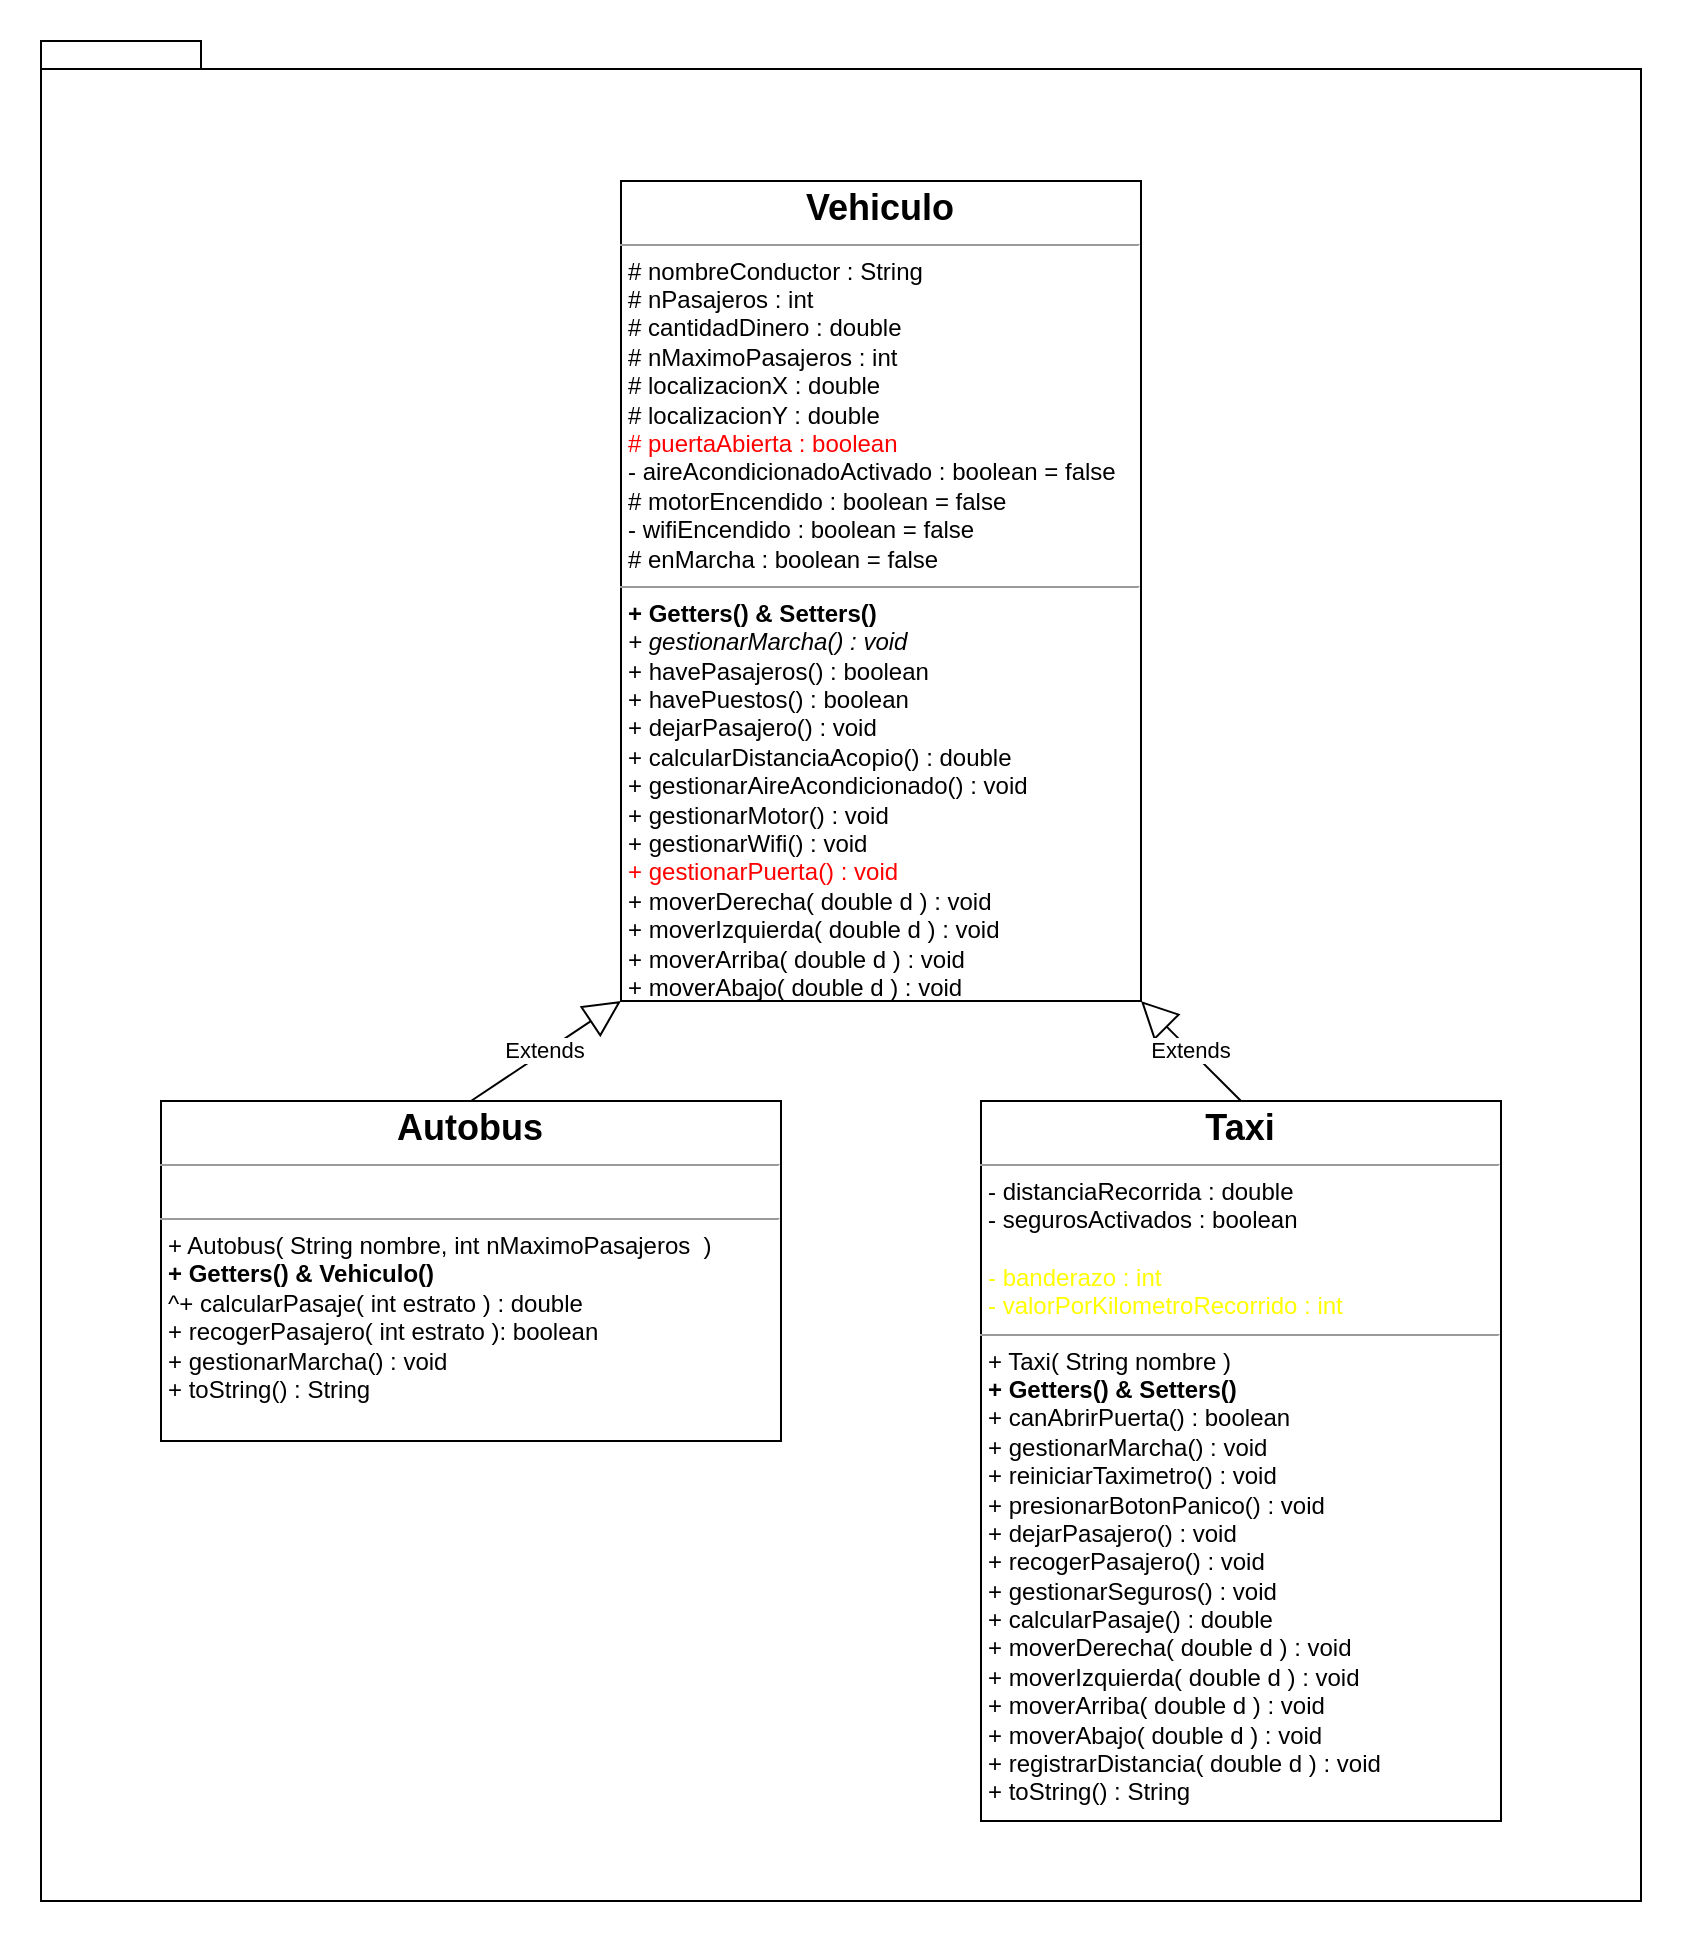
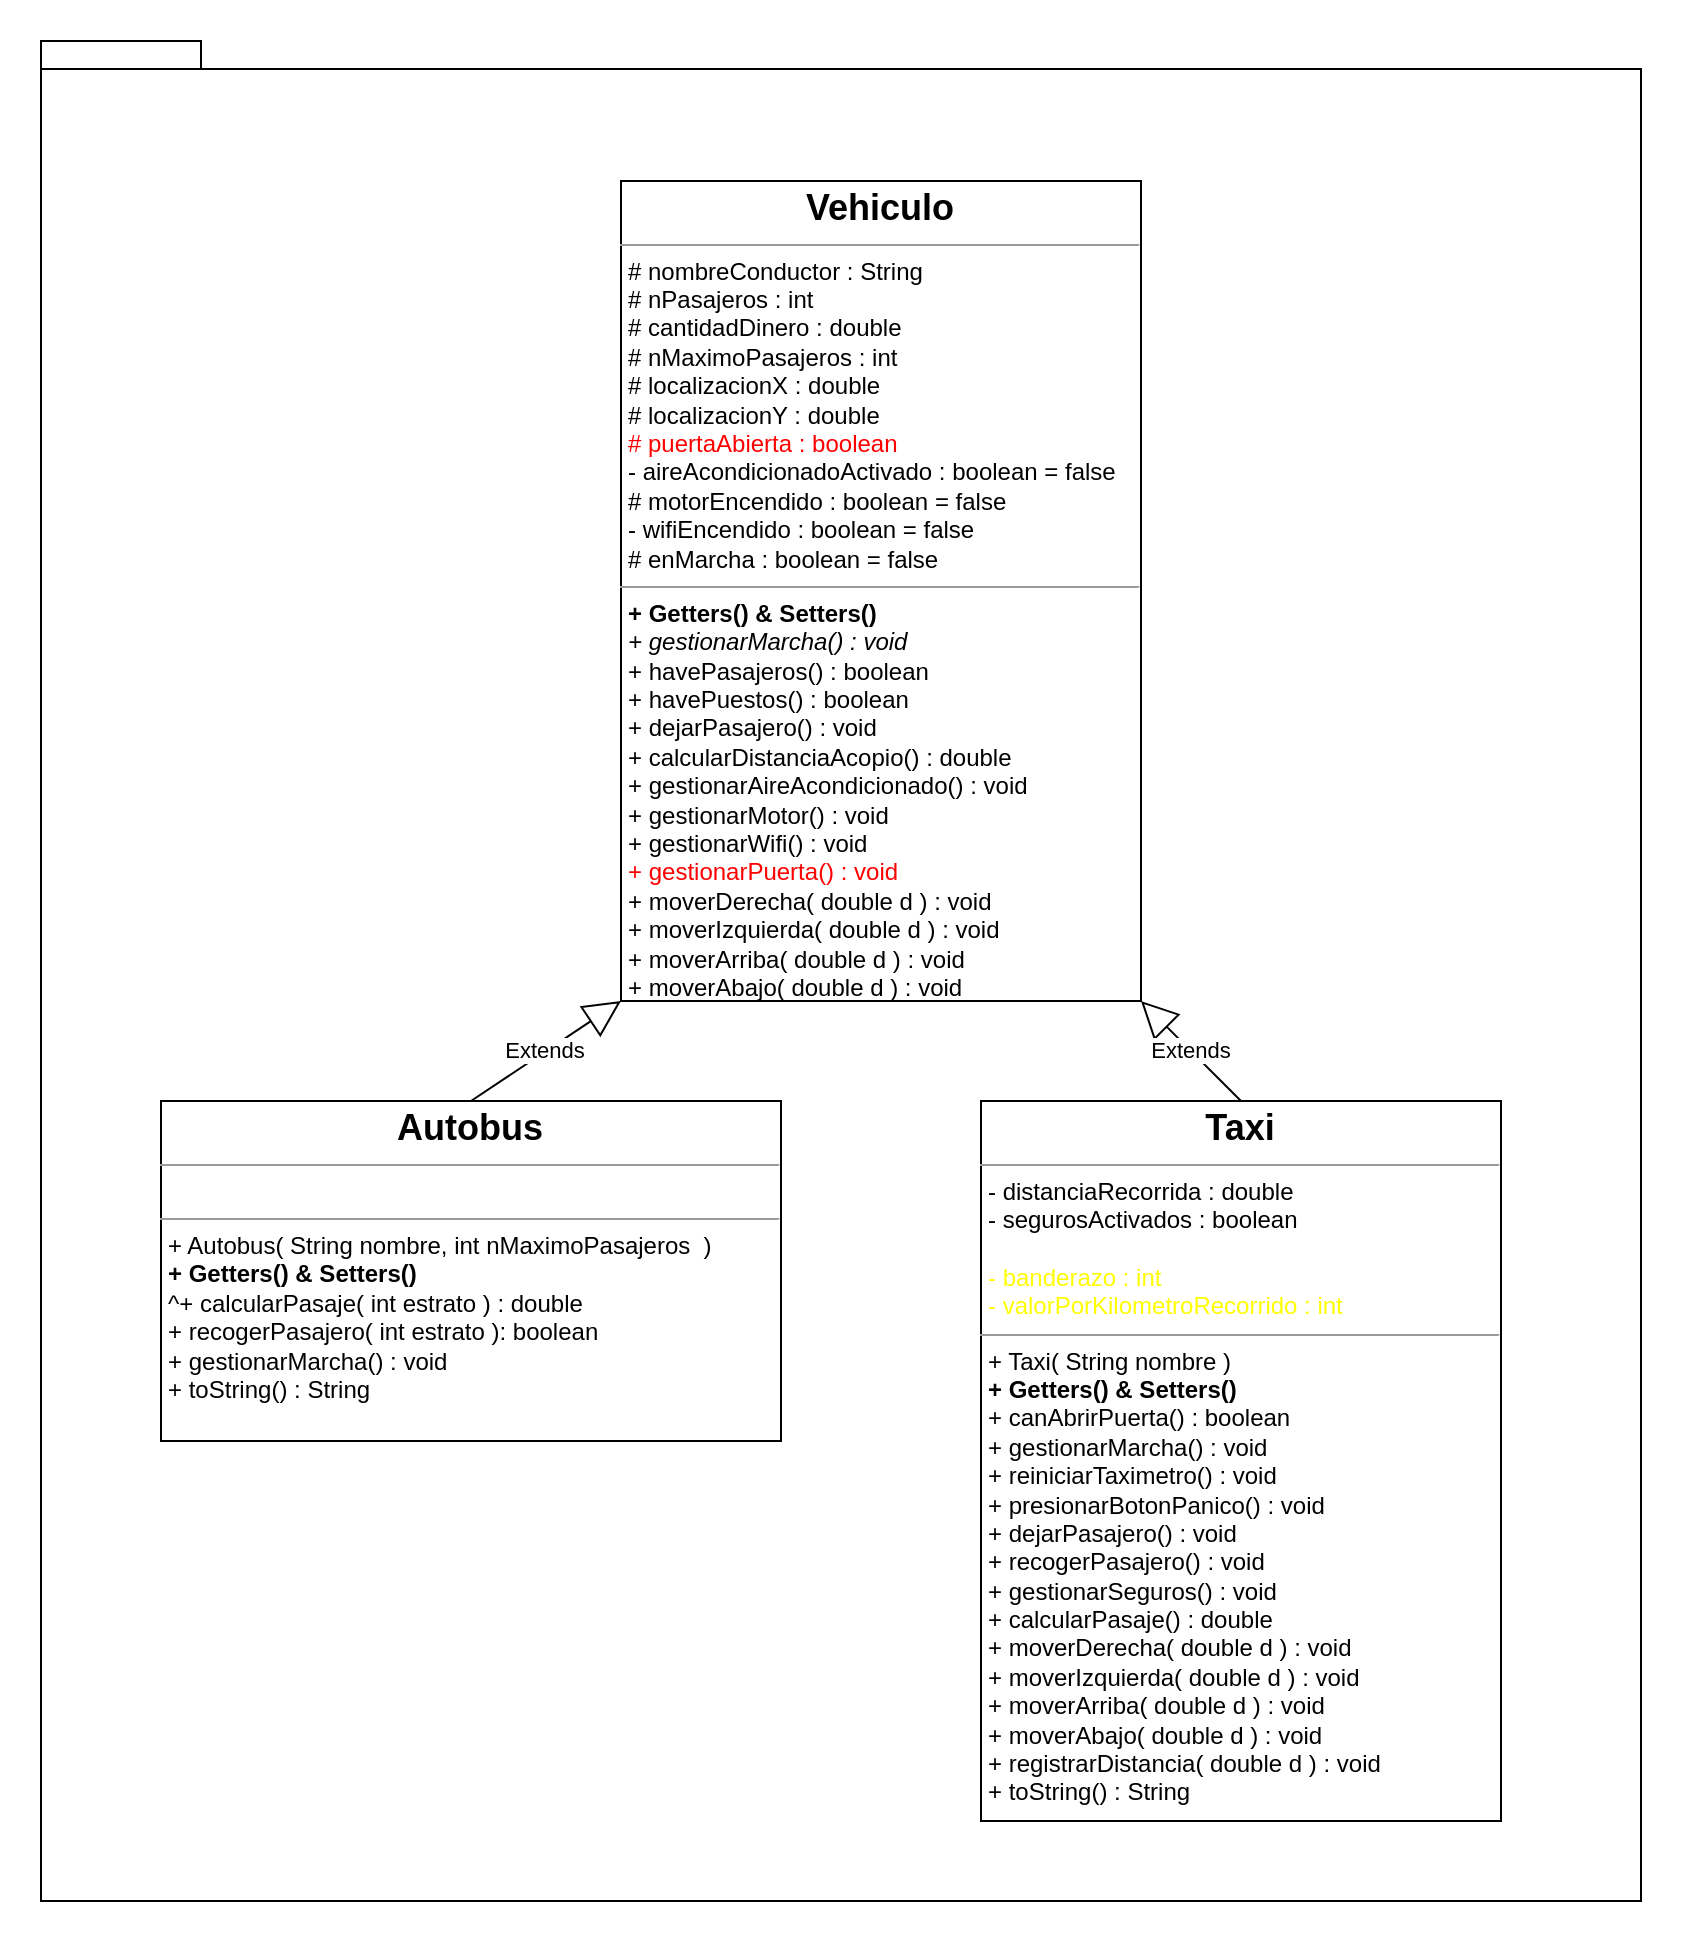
(459, 1202) -> (459, 1202)
